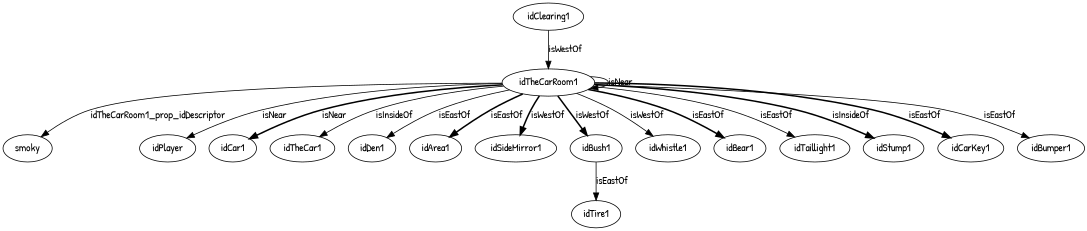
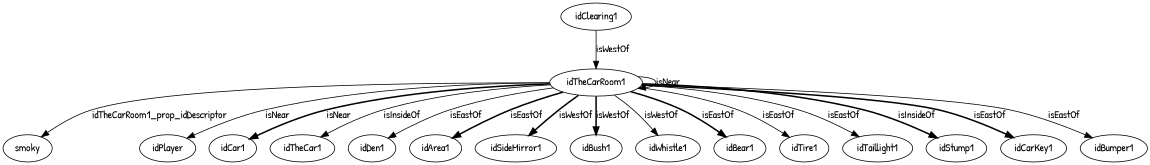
(596, 177) -> (714, 102)
